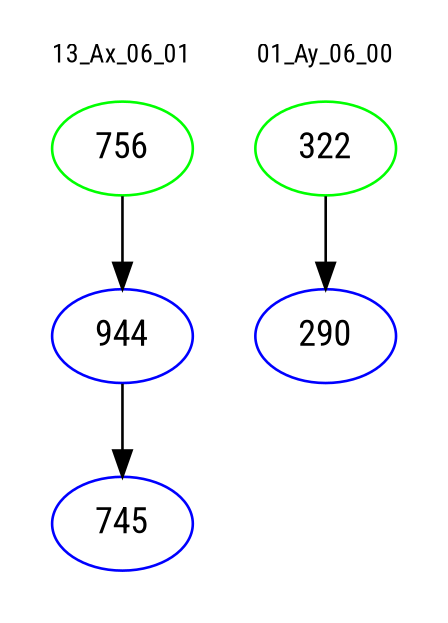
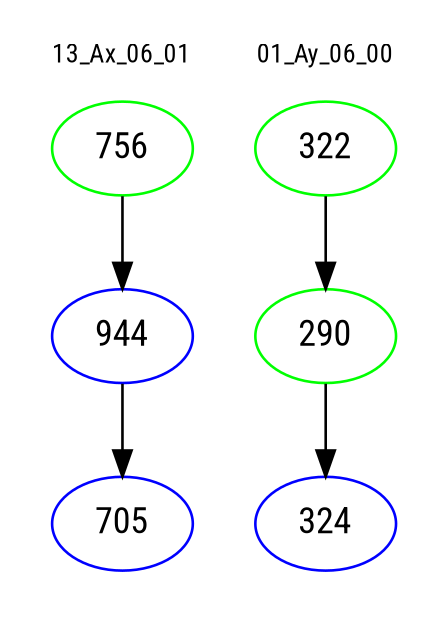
(326, 336) -> (326, 336)
(122, 524) -> (122, 524)
none -> (326, 524)
